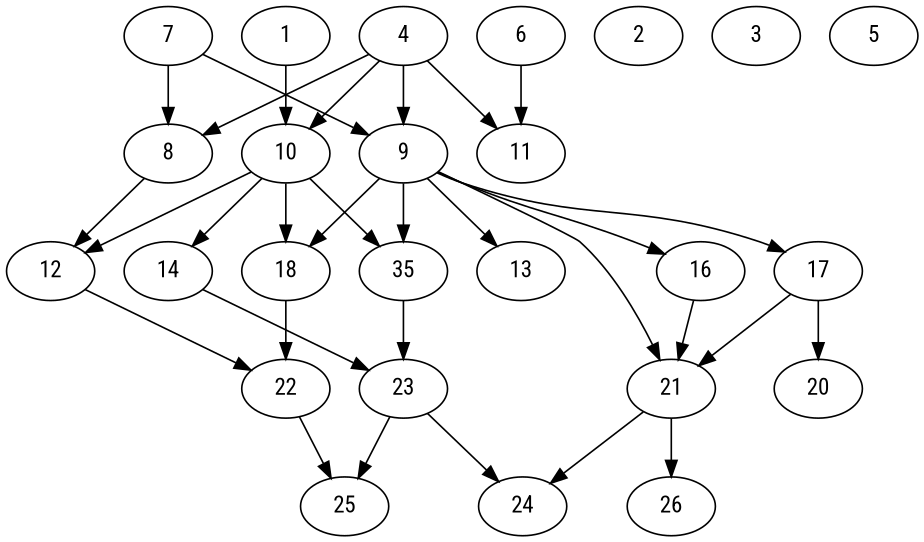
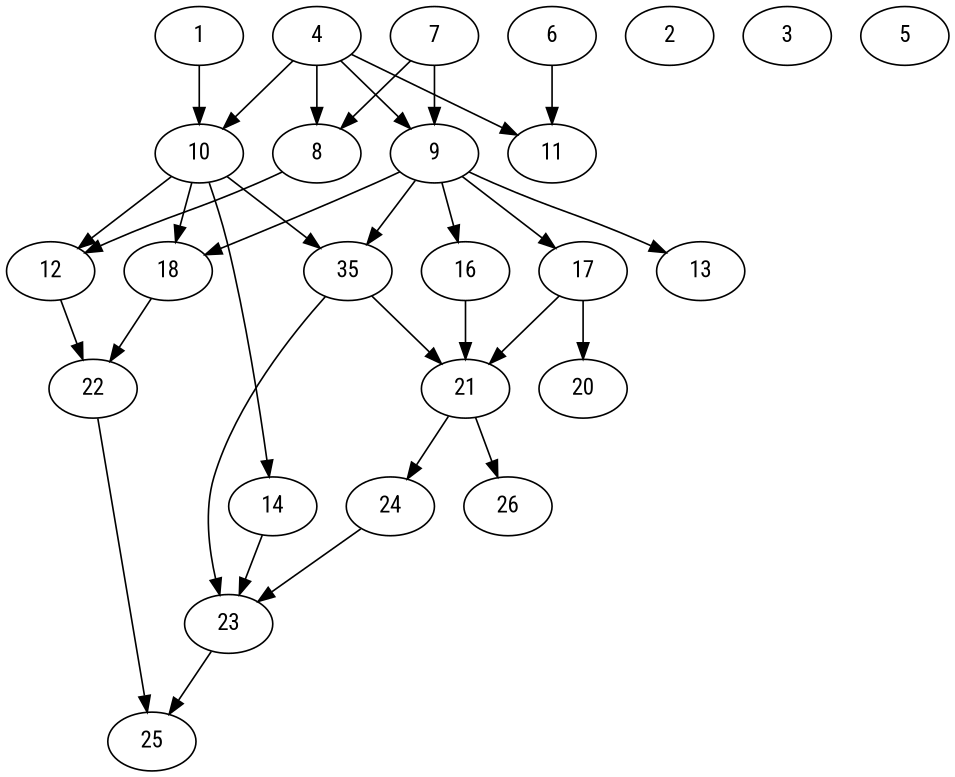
(566, 234) -> (401, 324)
(457, 442) -> (316, 560)
